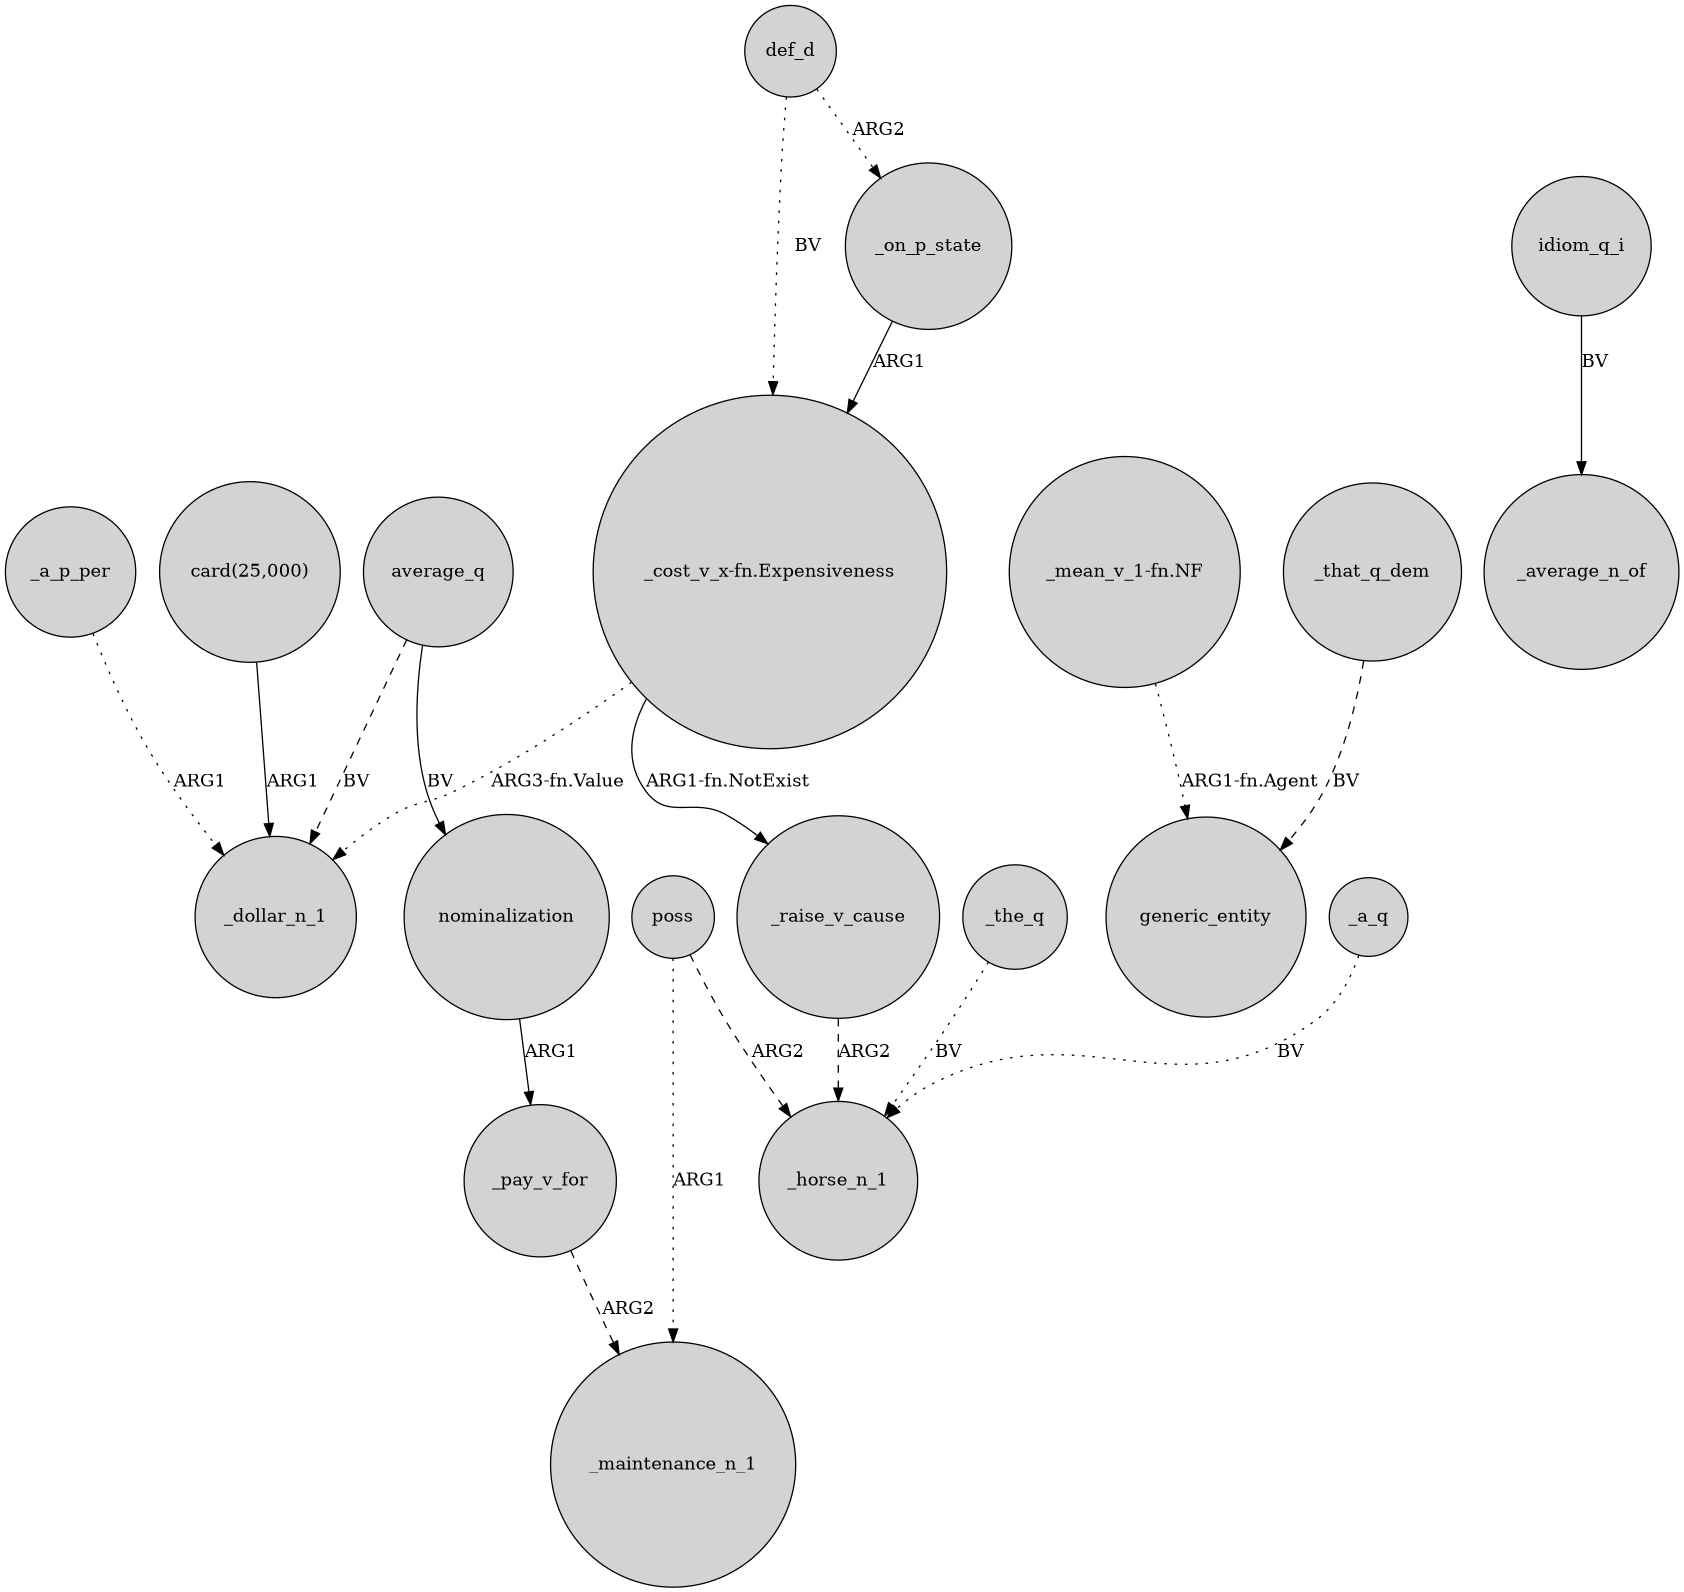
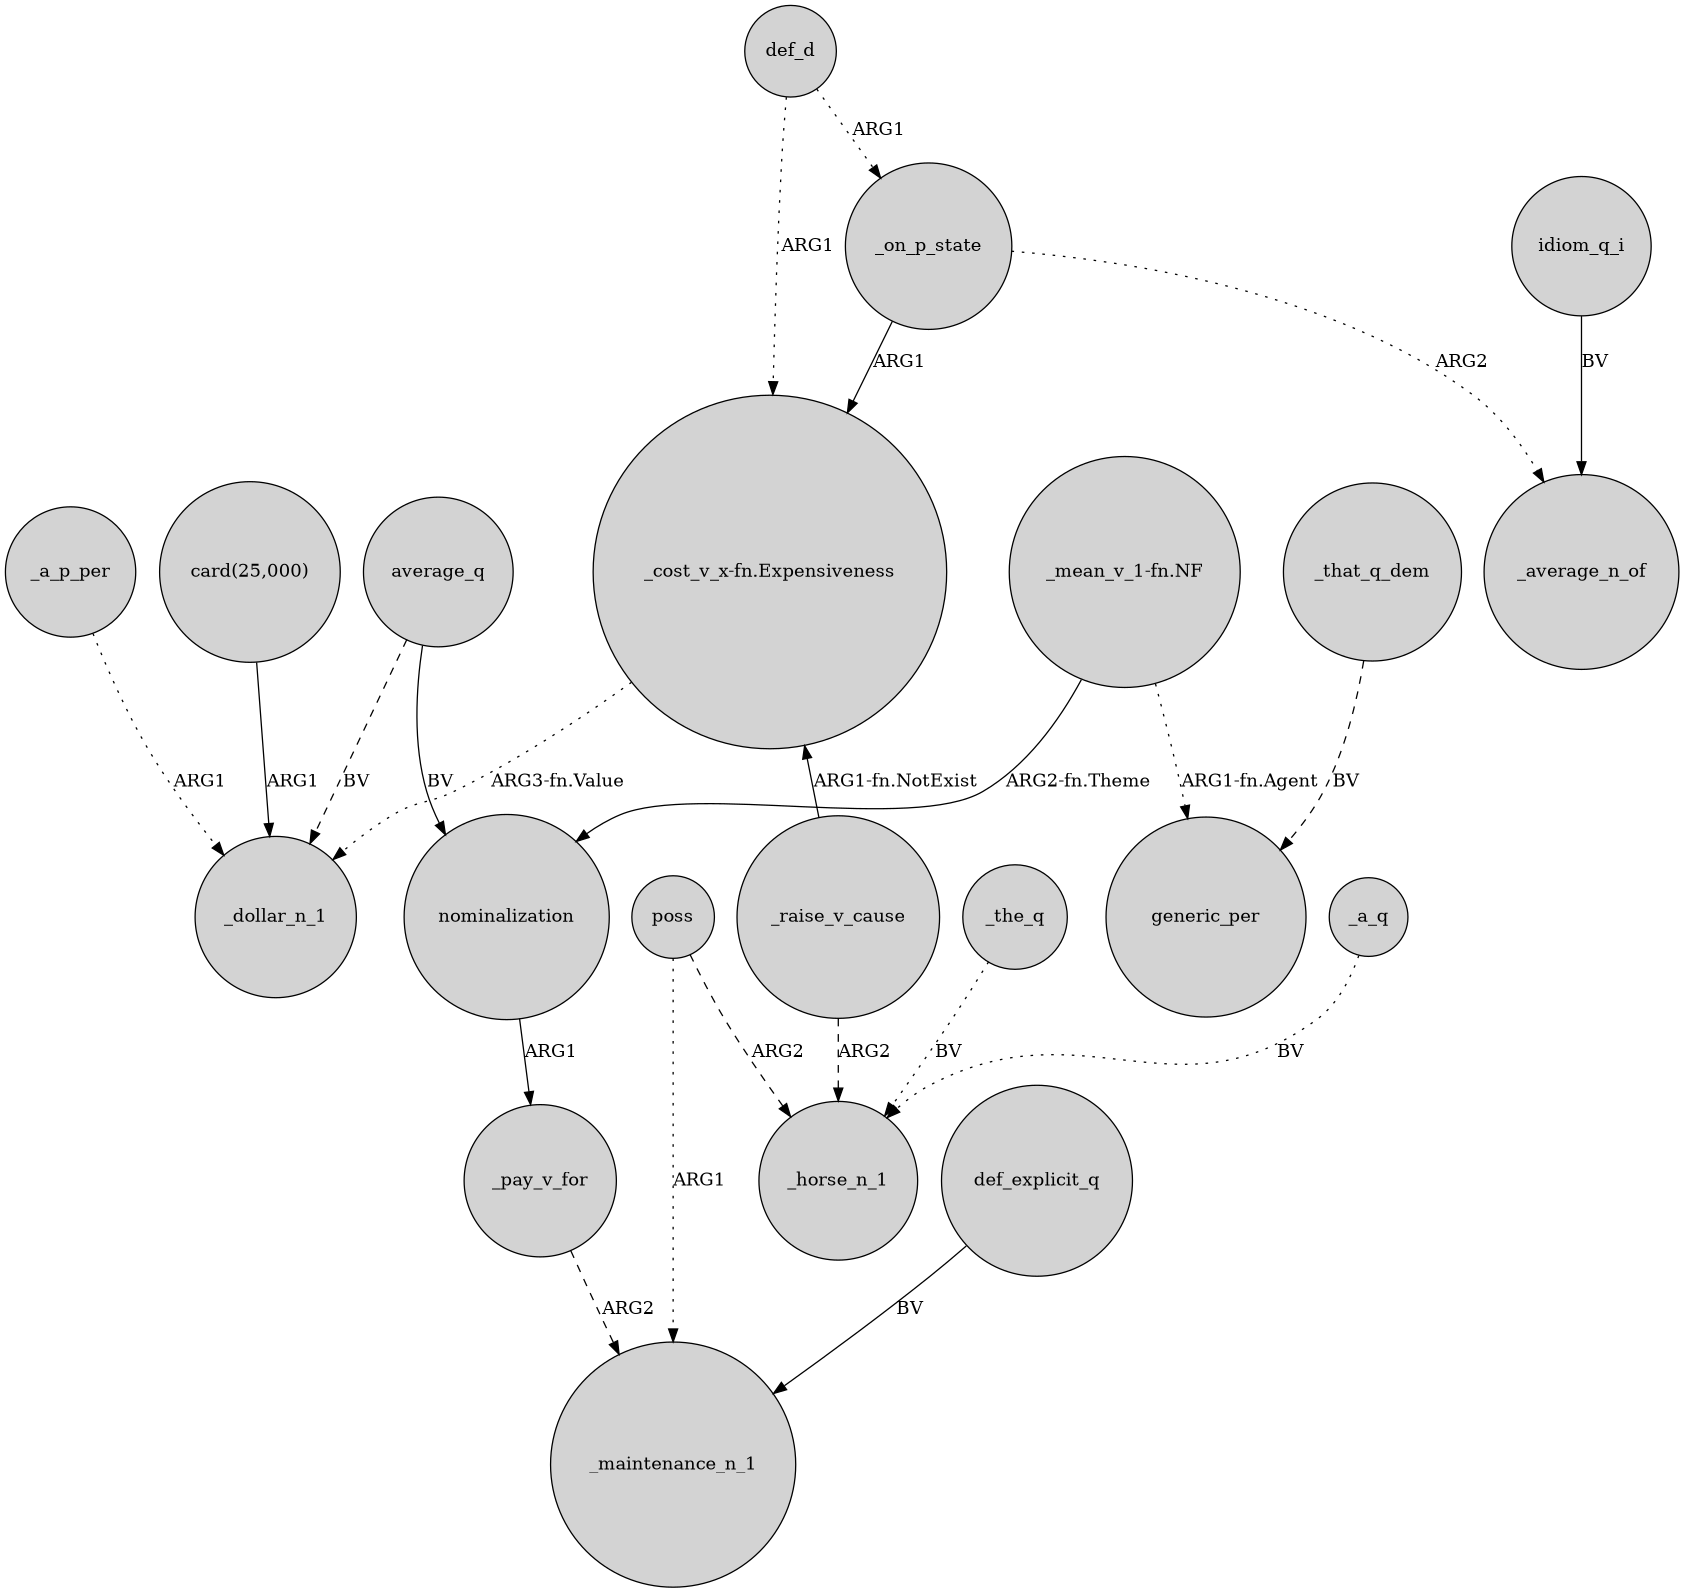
(879, 130) -> (879, 130)
(808, 246) -> (808, 246)
none -> (1300, 308)
(655, 801) -> (813, 788)
none -> (858, 809)
(1206, 917) -> (1206, 917)
none -> (1037, 1181)
